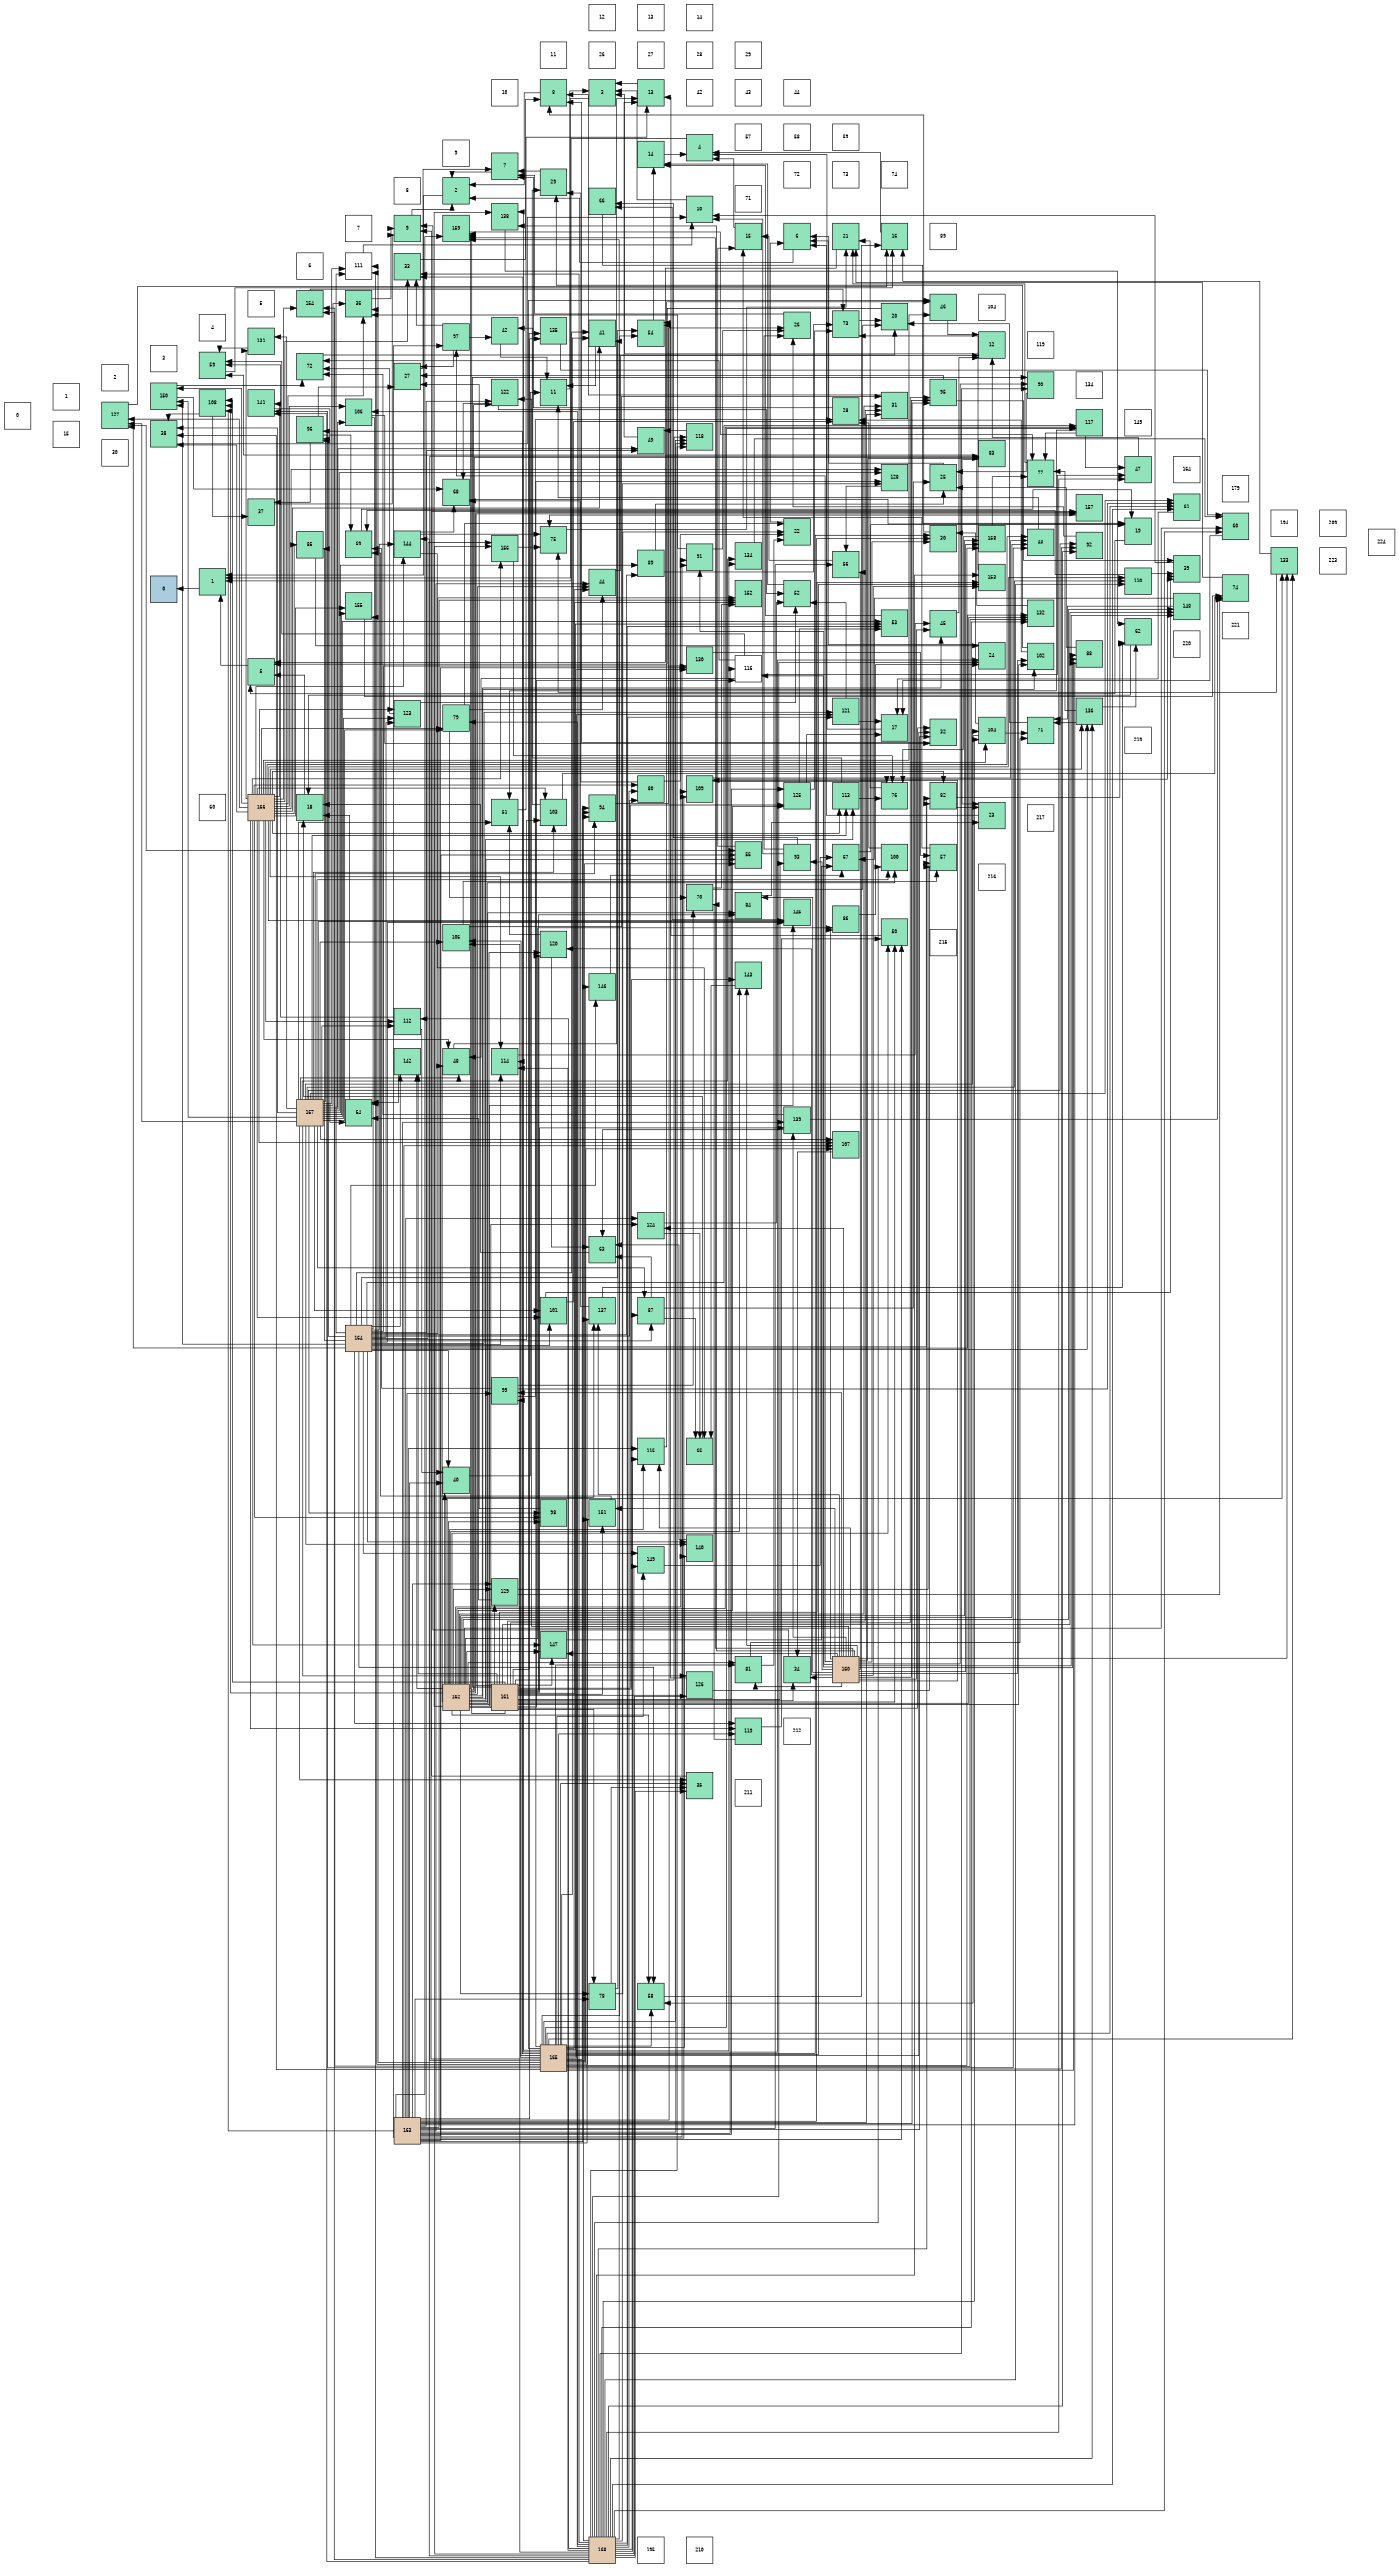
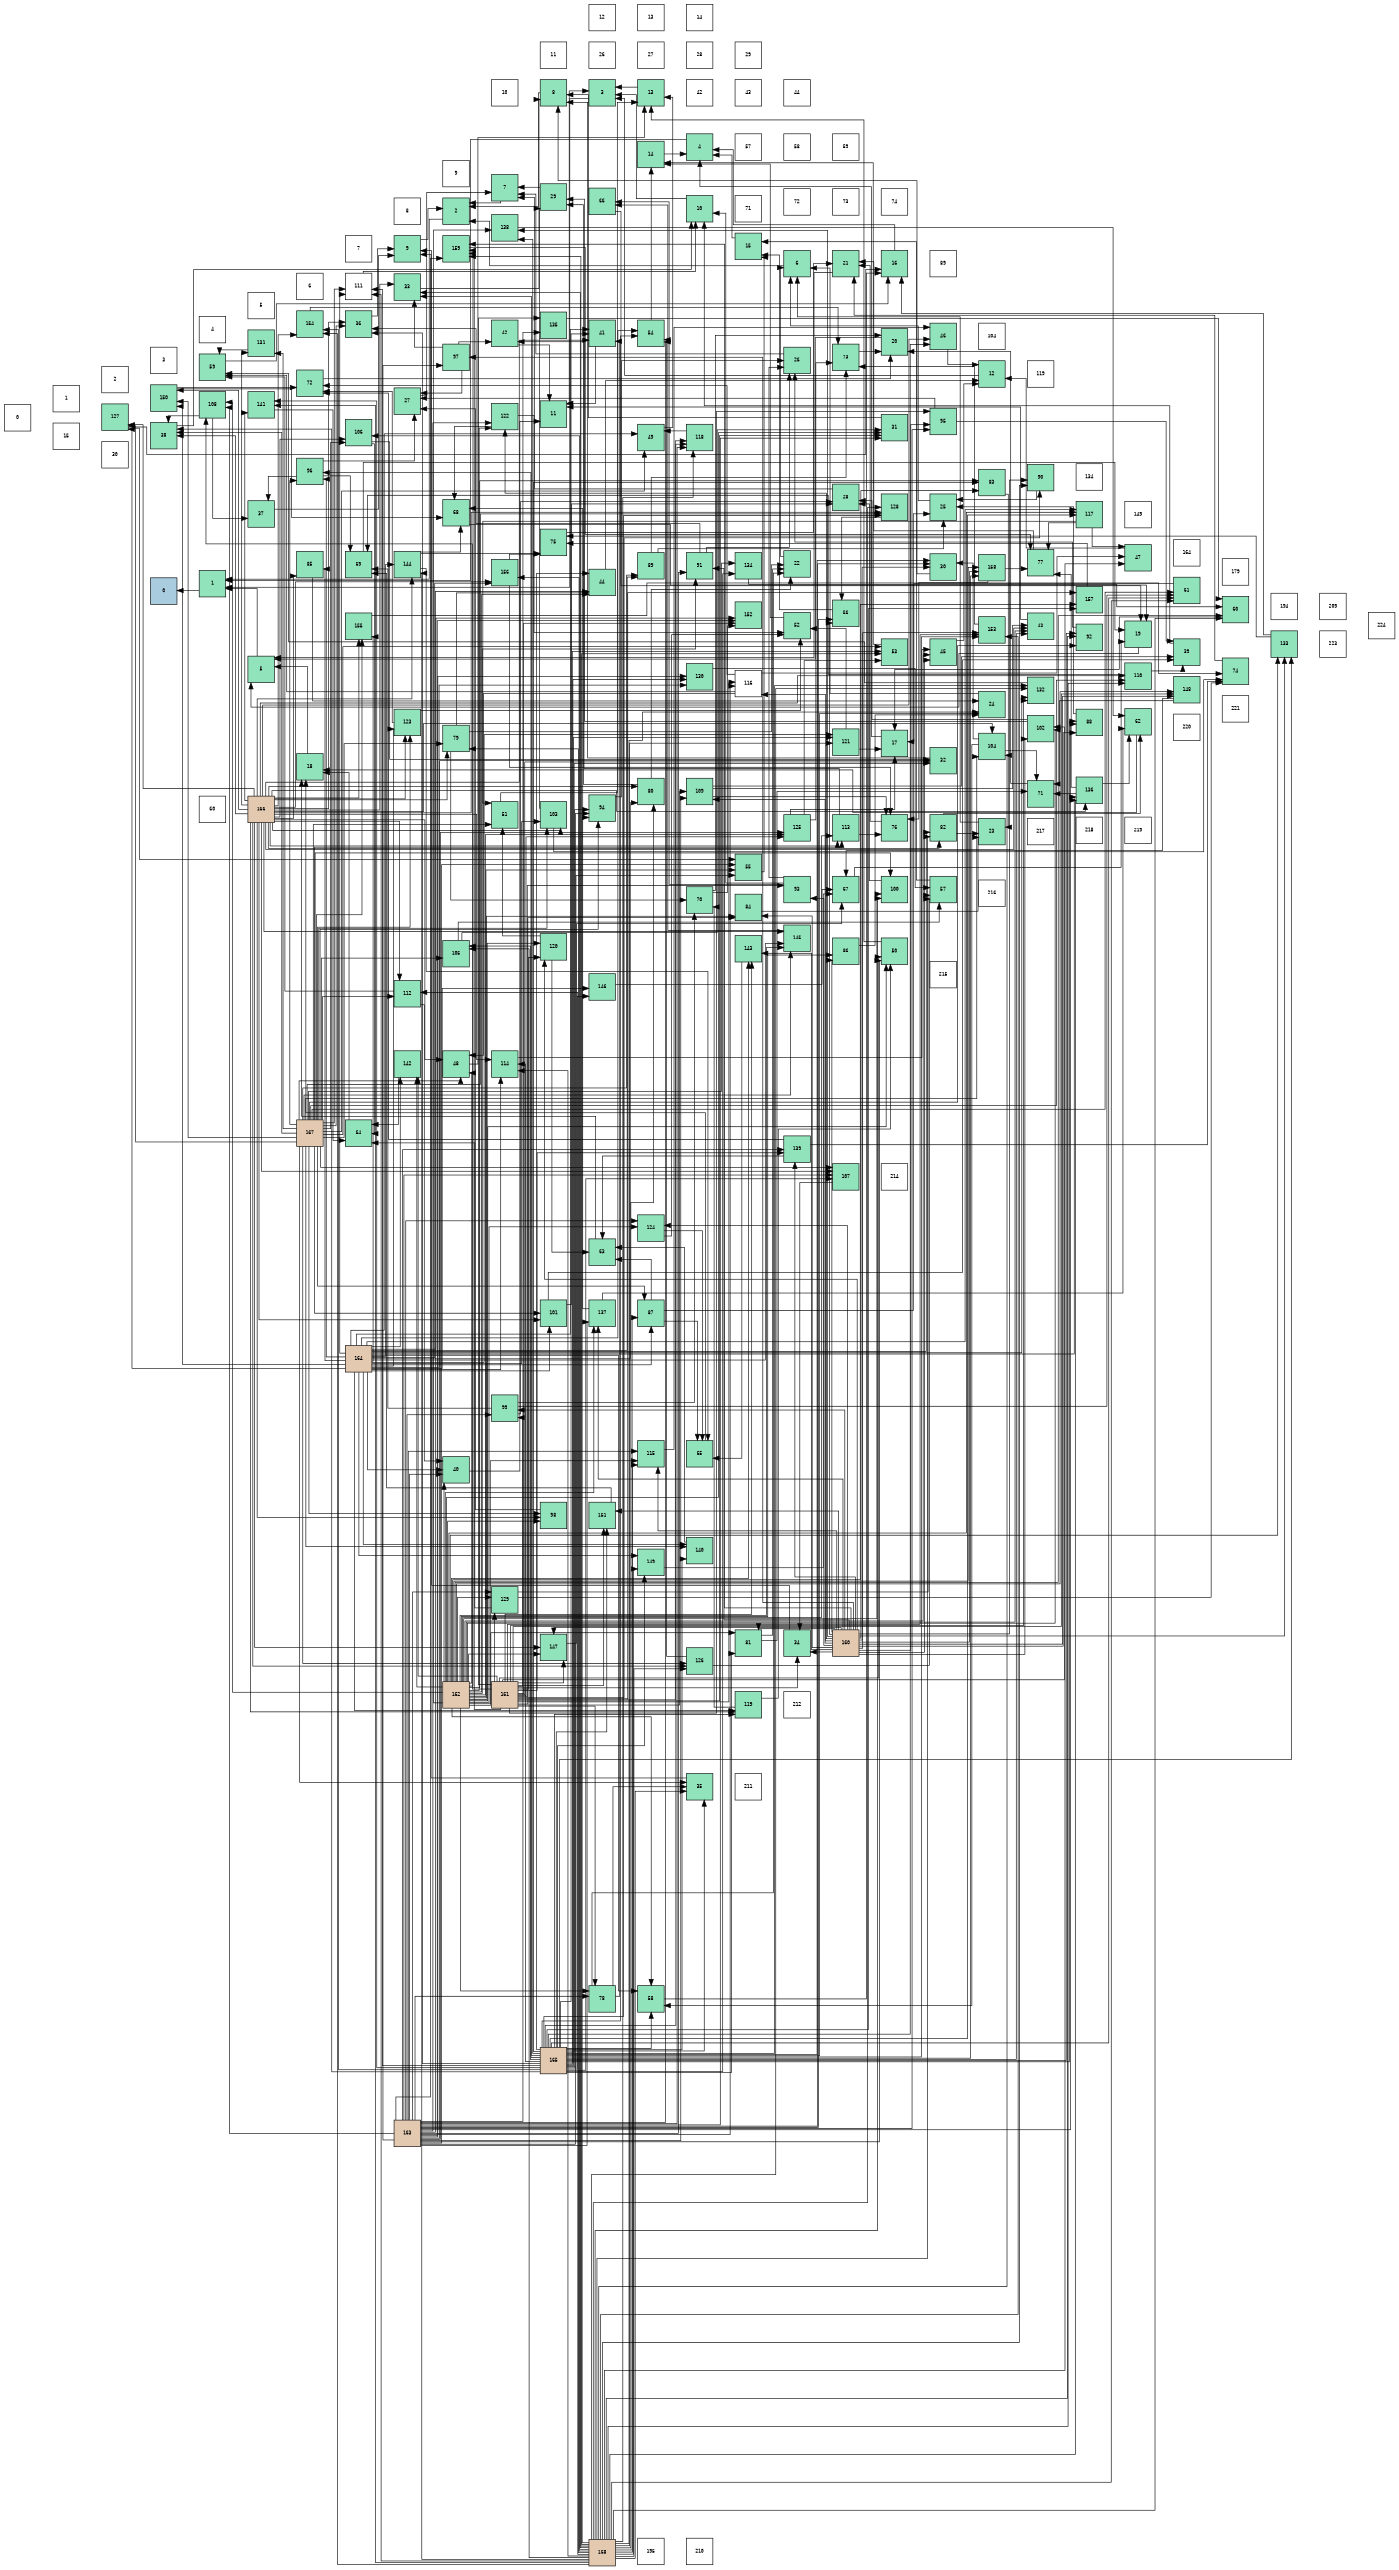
none -> (1089, 830)
none -> (894, 1177)
none -> (267, 1666)
